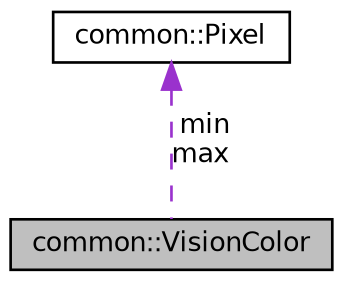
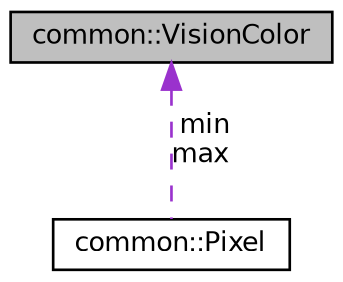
(171, 154) -> (171, 154)
